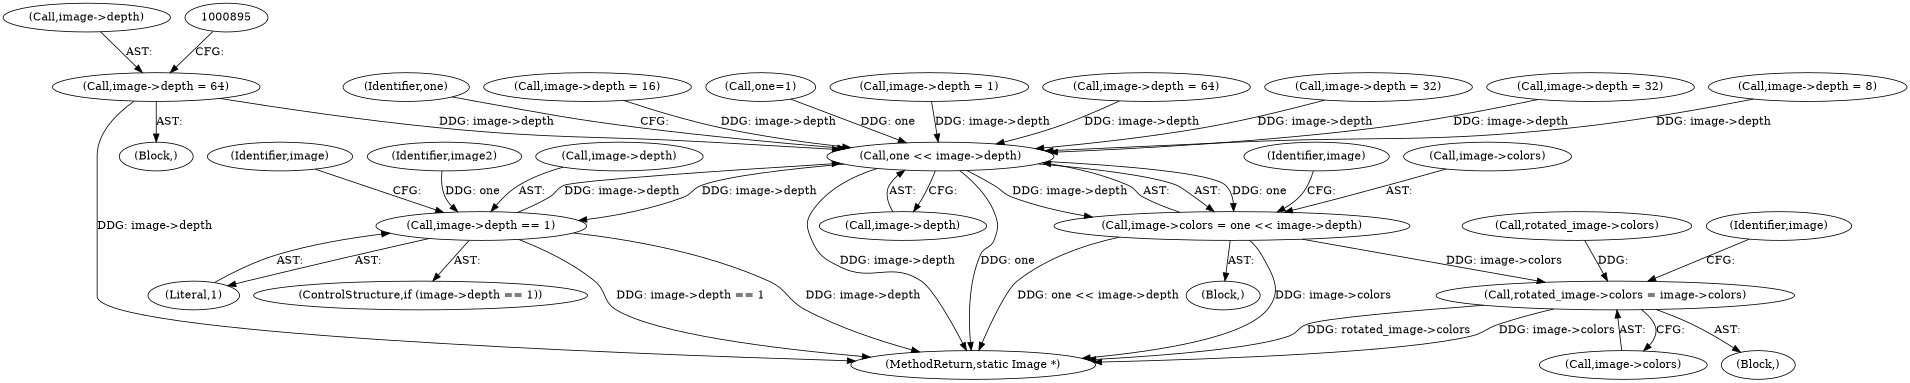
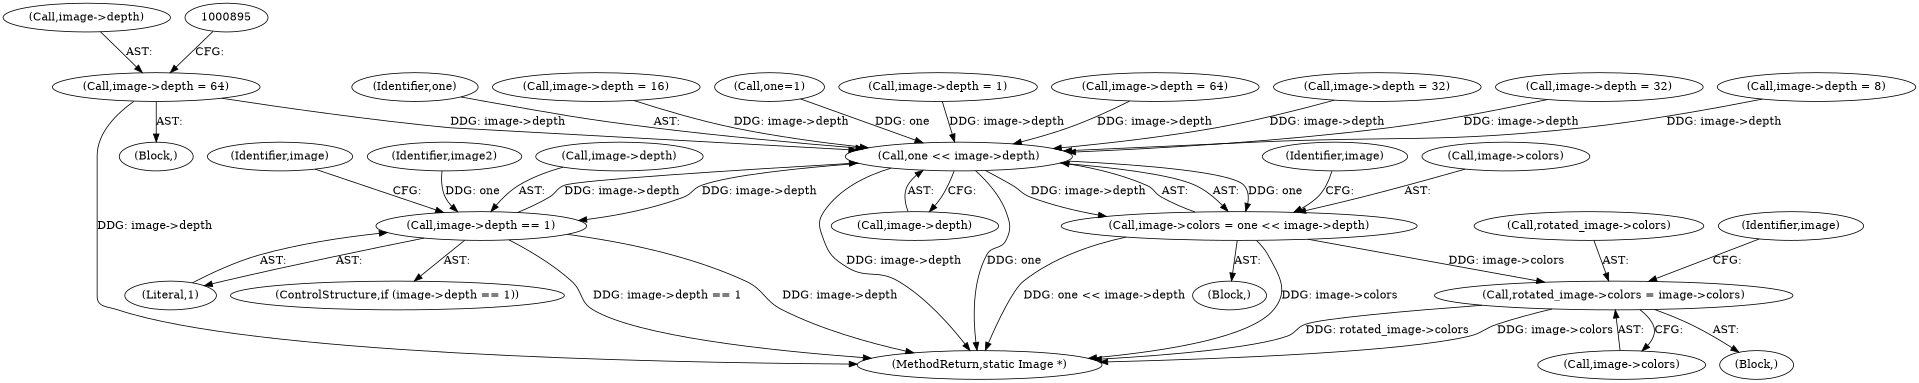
(657, 122) -> (669, 122)
(1615, 261) -> (1618, 261)
